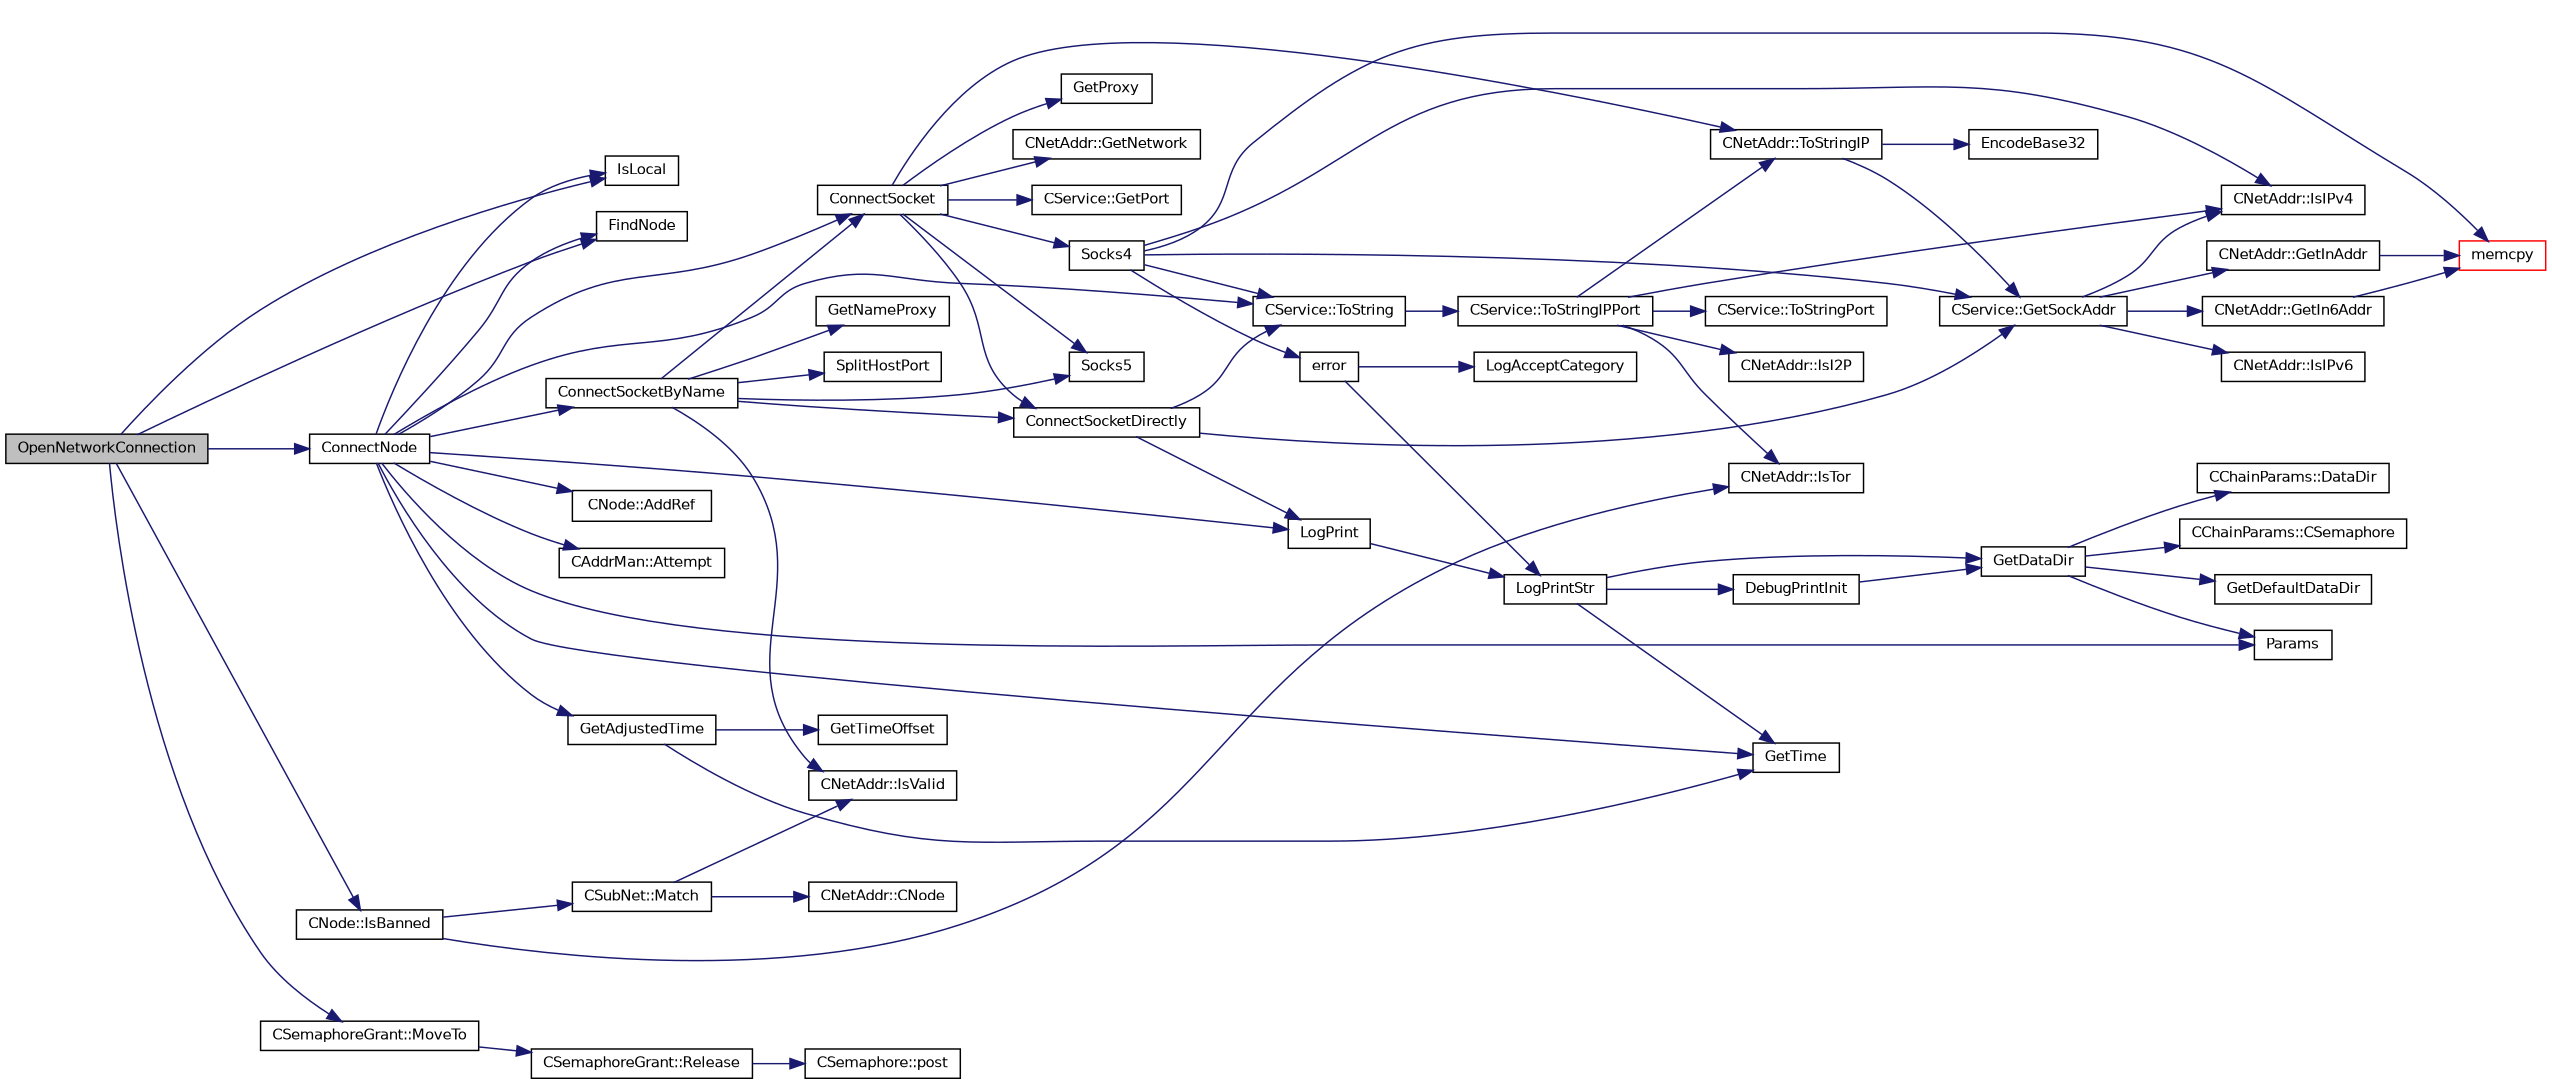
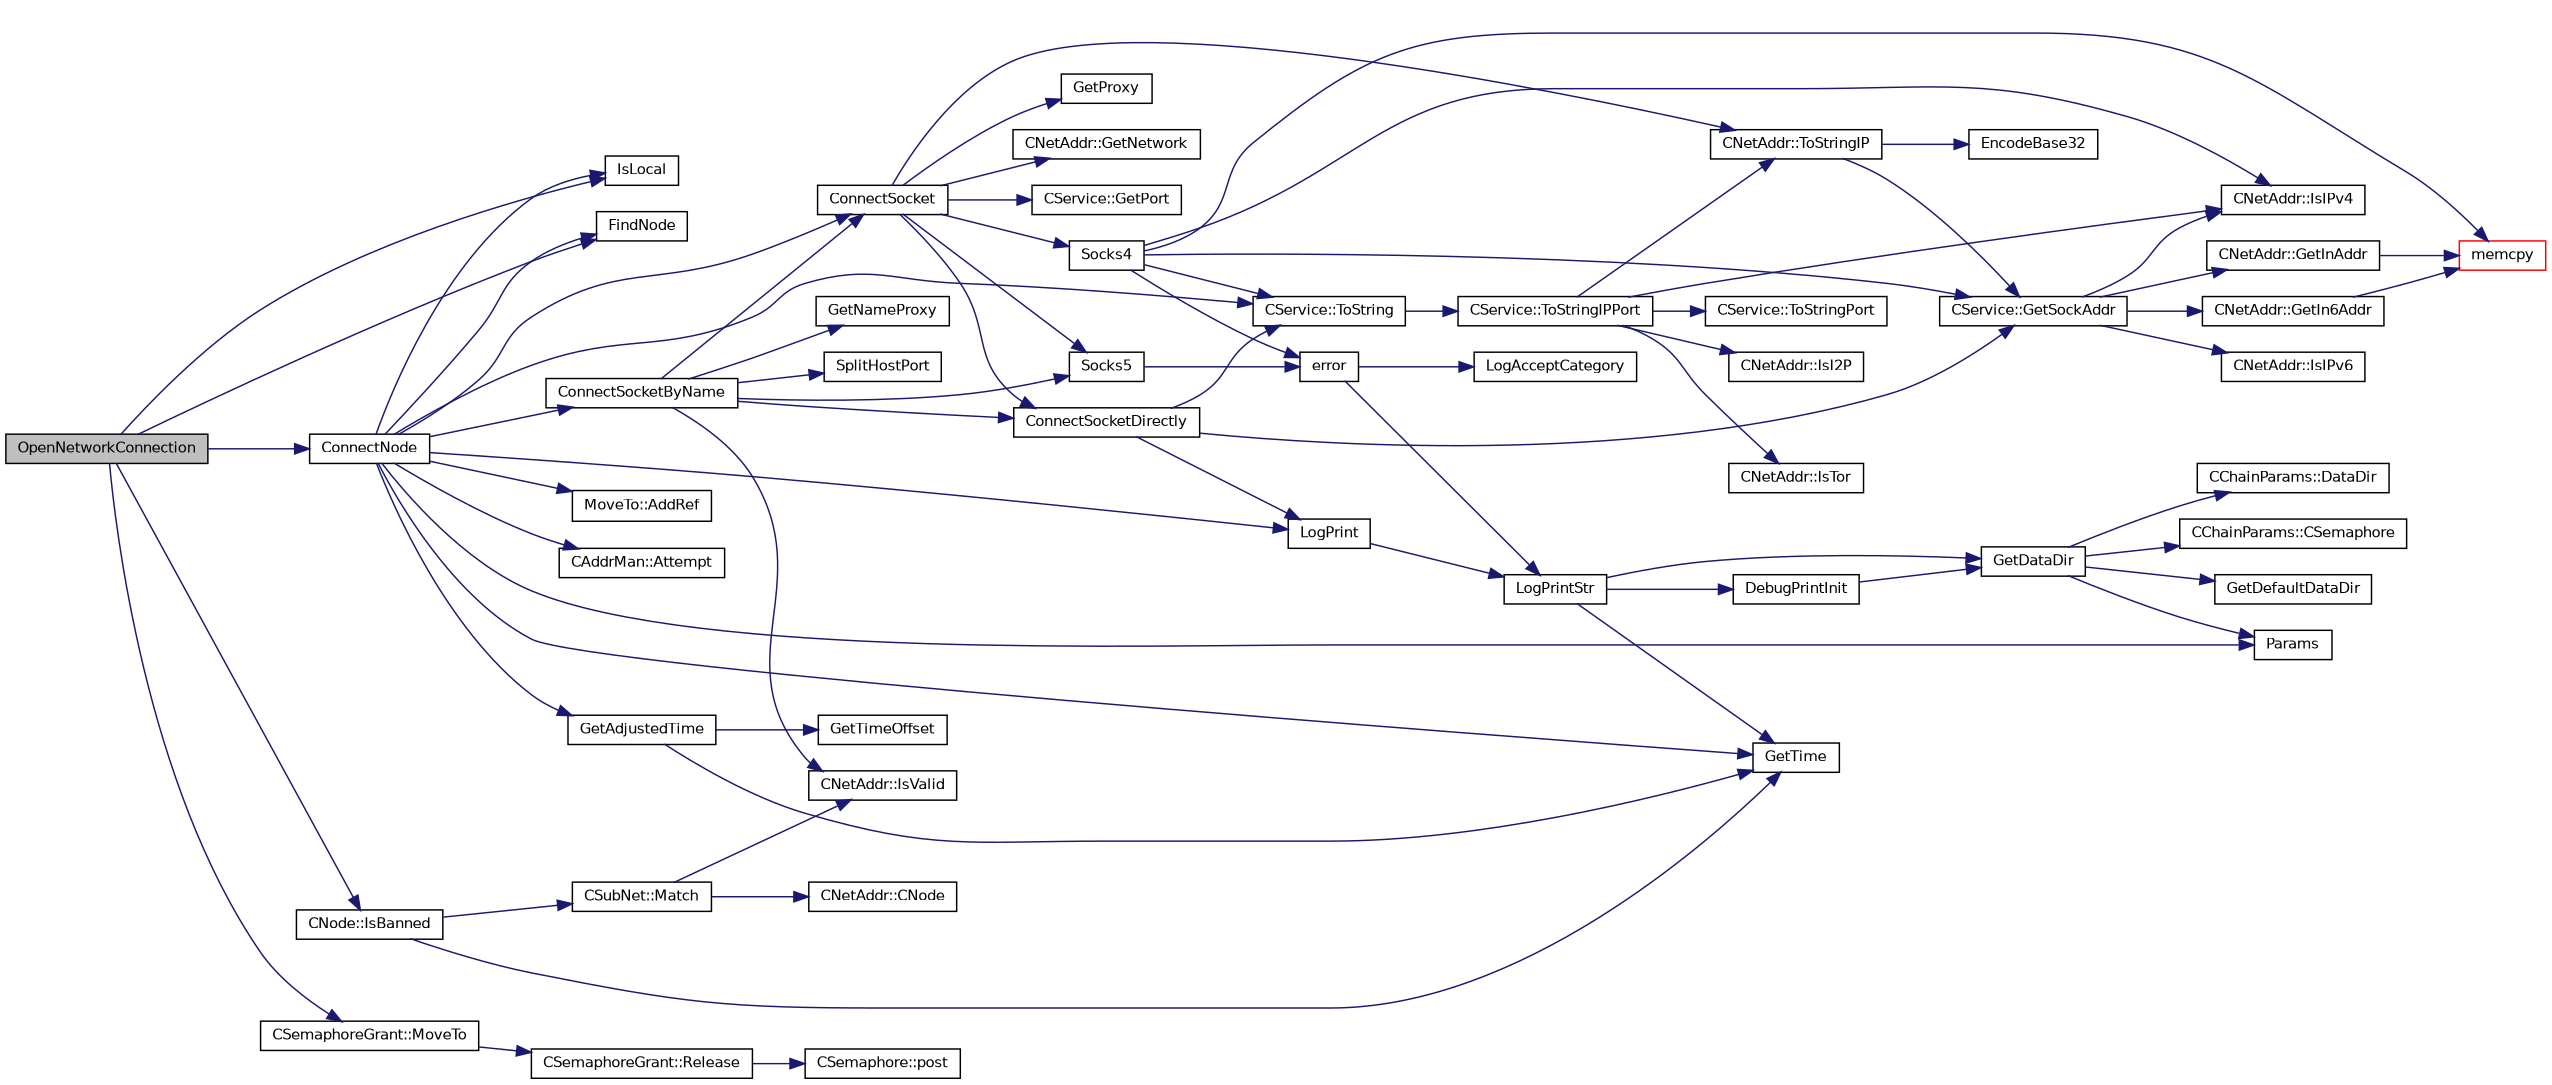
none -> (1215, 367)
(642, 506) -> (642, 506)
(1093, 860) -> (1119, 1008)
